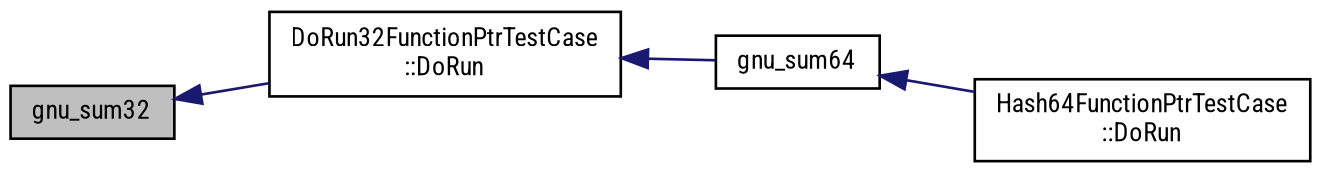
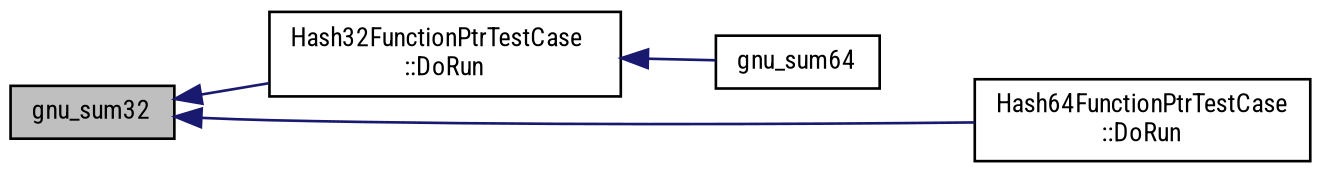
(445, 54) -> (445, 54)
(940, 86) -> (588, 124)
